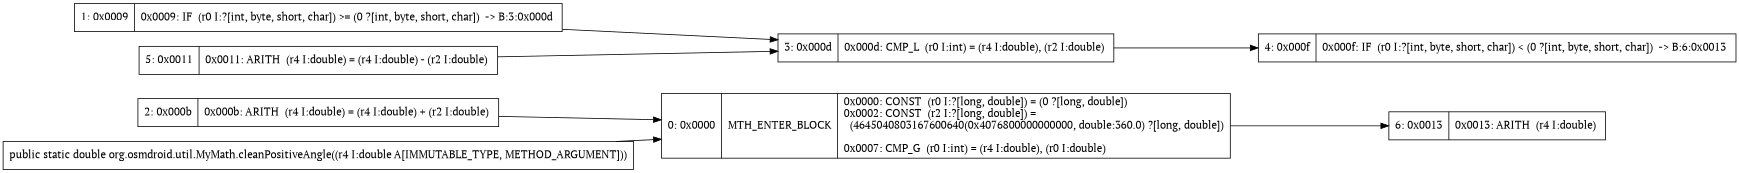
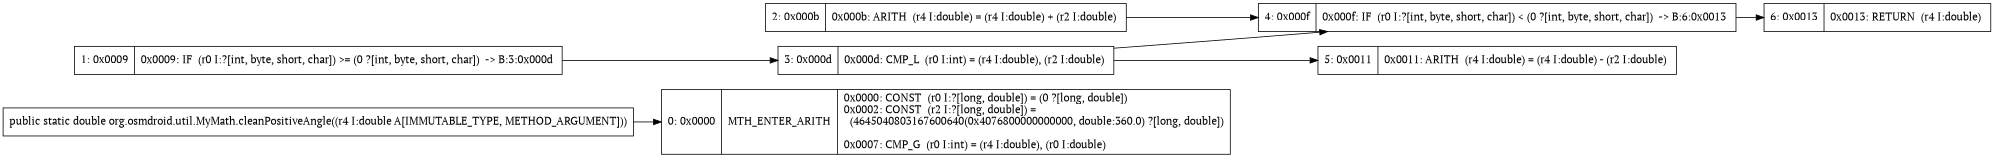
(634, 54) -> (1212, 60)
(576, 118) -> (1188, 18)
(780, 125) -> (780, 122)
(1527, 125) -> (1907, 17)
(1306, 126) -> (1746, 18)
